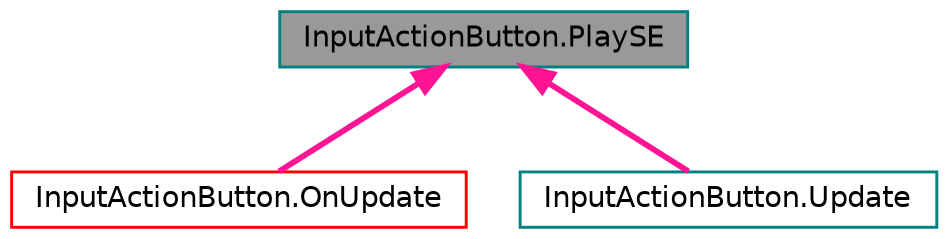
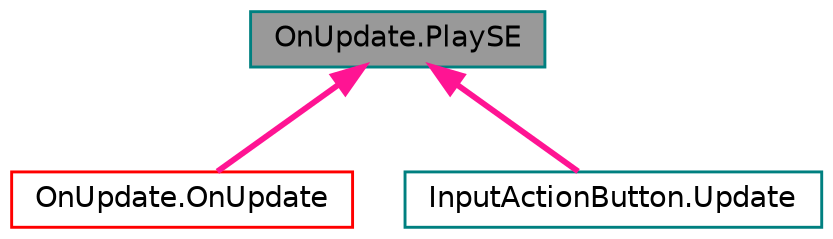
(484, 39) -> (398, 39)
(239, 200) -> (182, 200)
